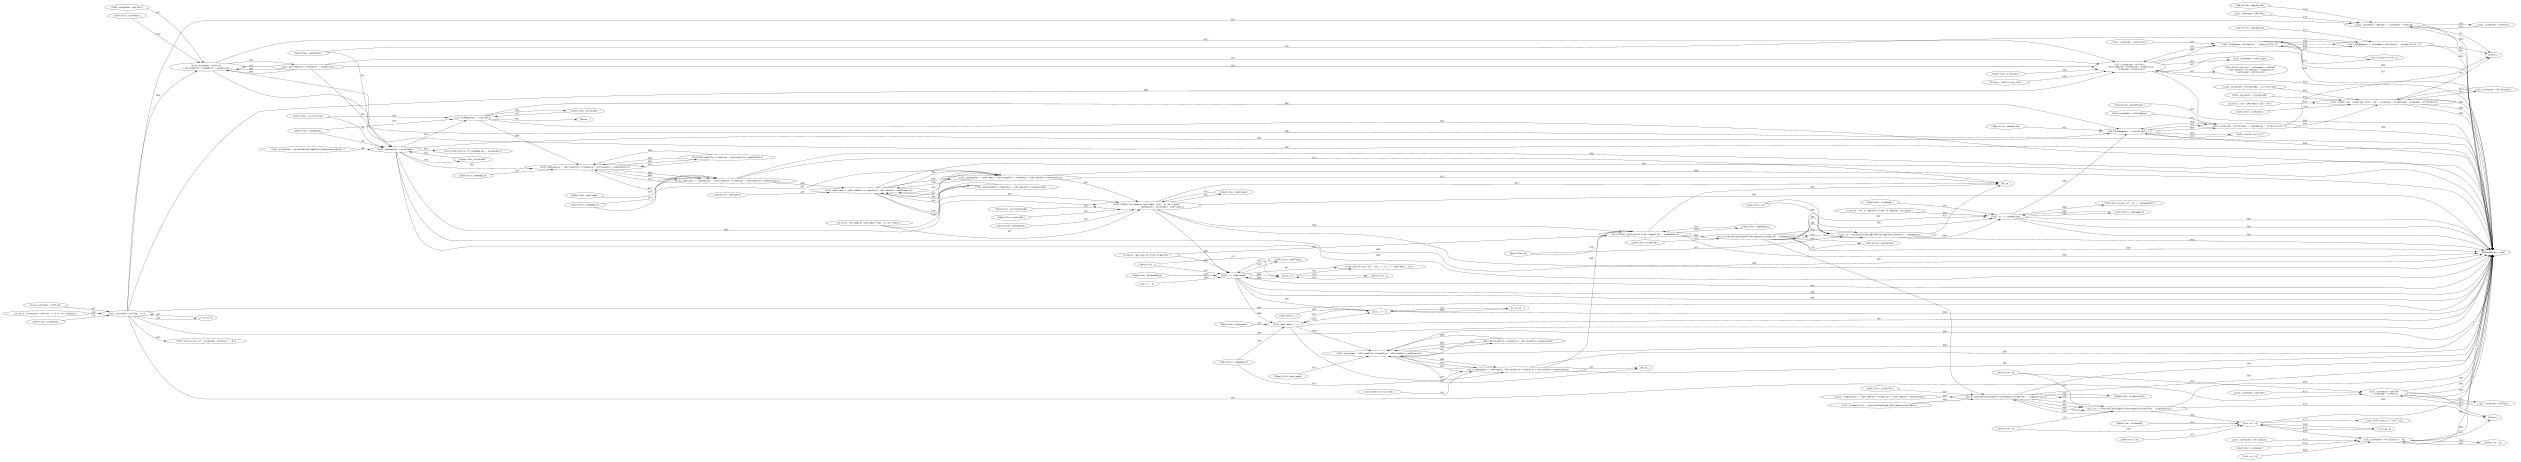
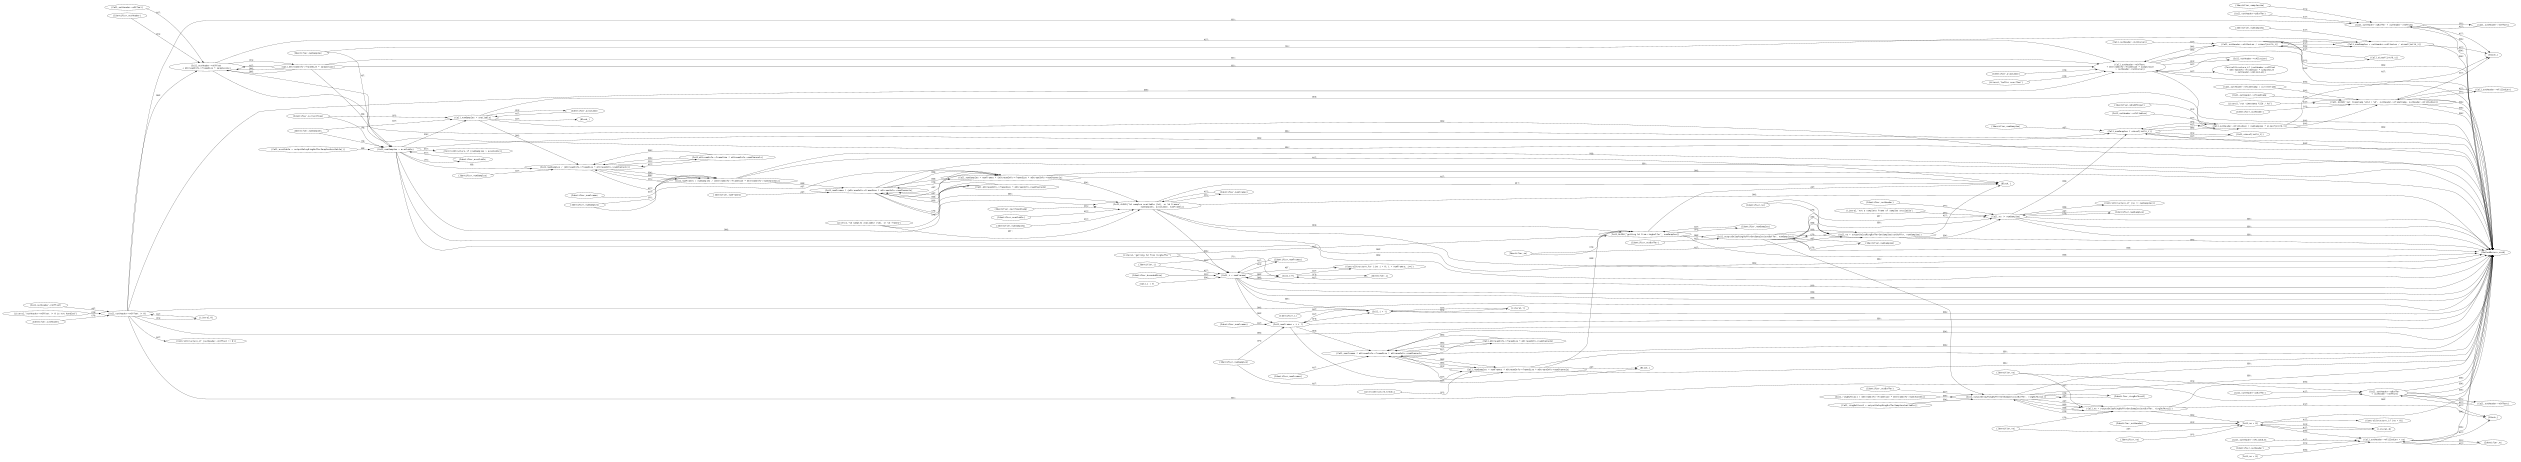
(1302, 105) -> (1367, 98)
